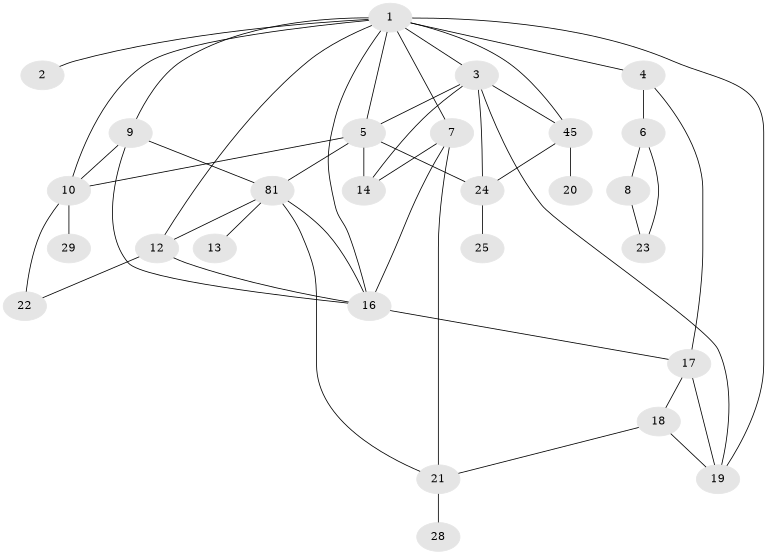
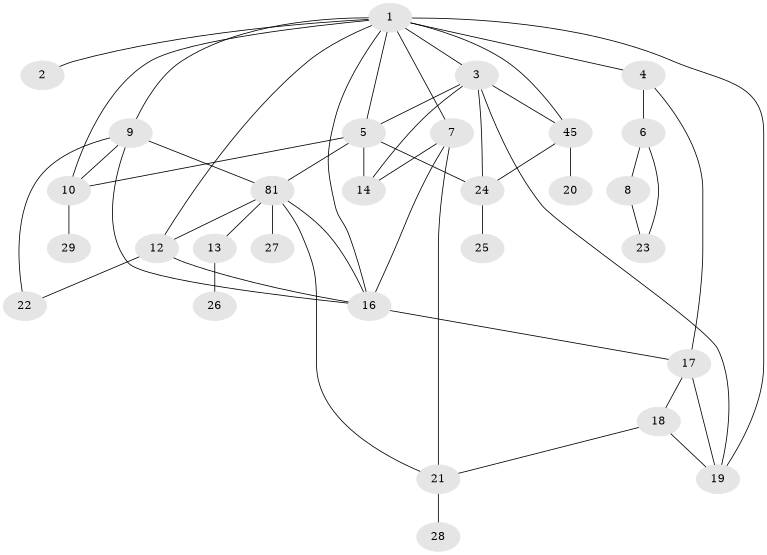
(36, 245) -> (30, 193)
none -> (272, 248)
none -> (215, 306)
